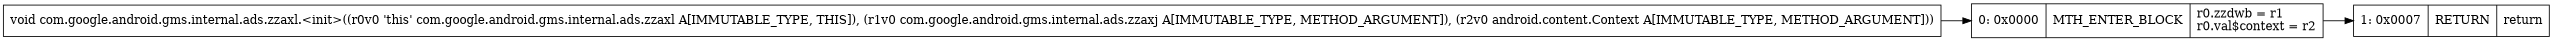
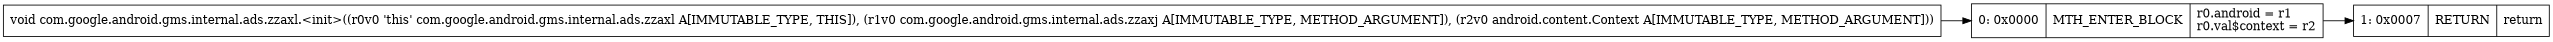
(2240, 14) -> (2244, 14)
